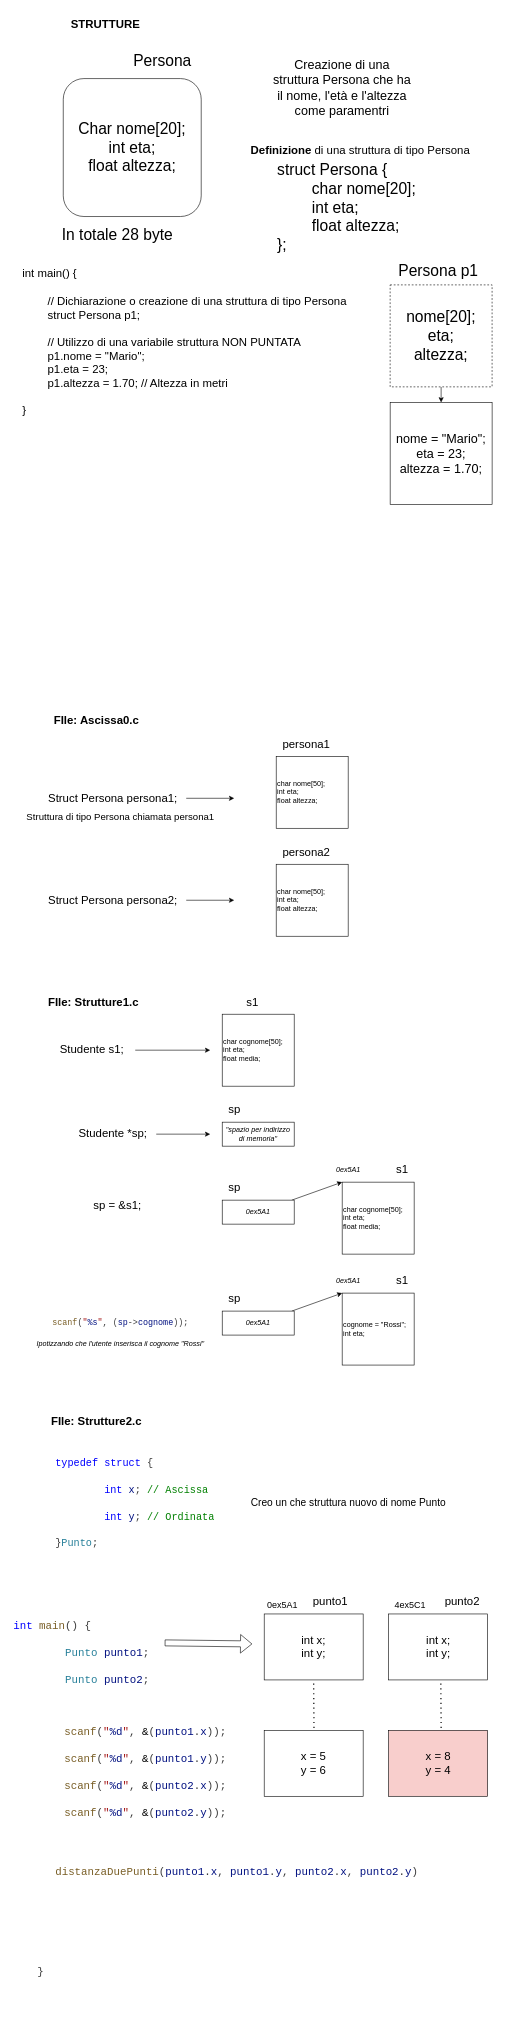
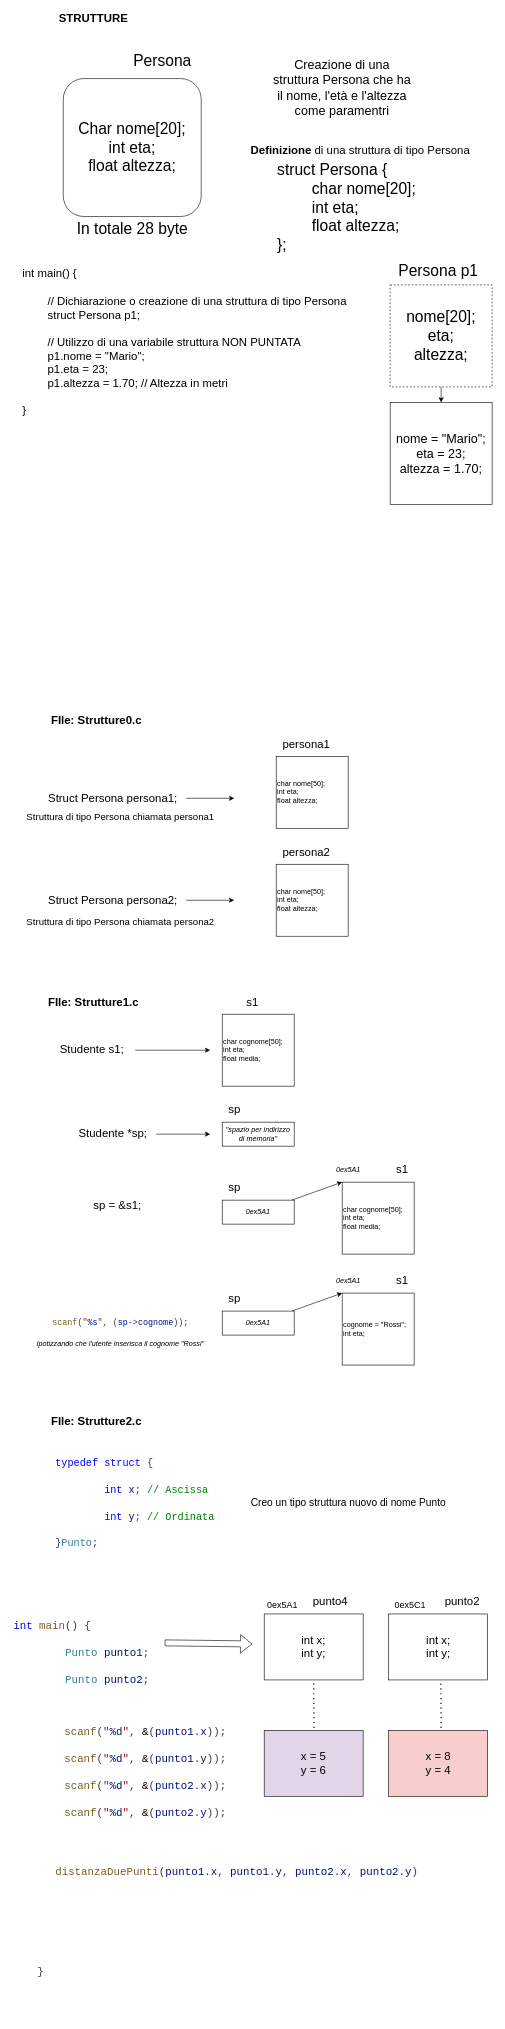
(105, 24) -> (93, 18)
(117, 234) -> (132, 228)
(97, 720) -> (97, 720)
none -> (120, 921)
(349, 1503) -> (349, 1503)
(331, 1602) -> (331, 1602)
(410, 1605) -> (410, 1605)
(314, 1764) -> (314, 1764)
